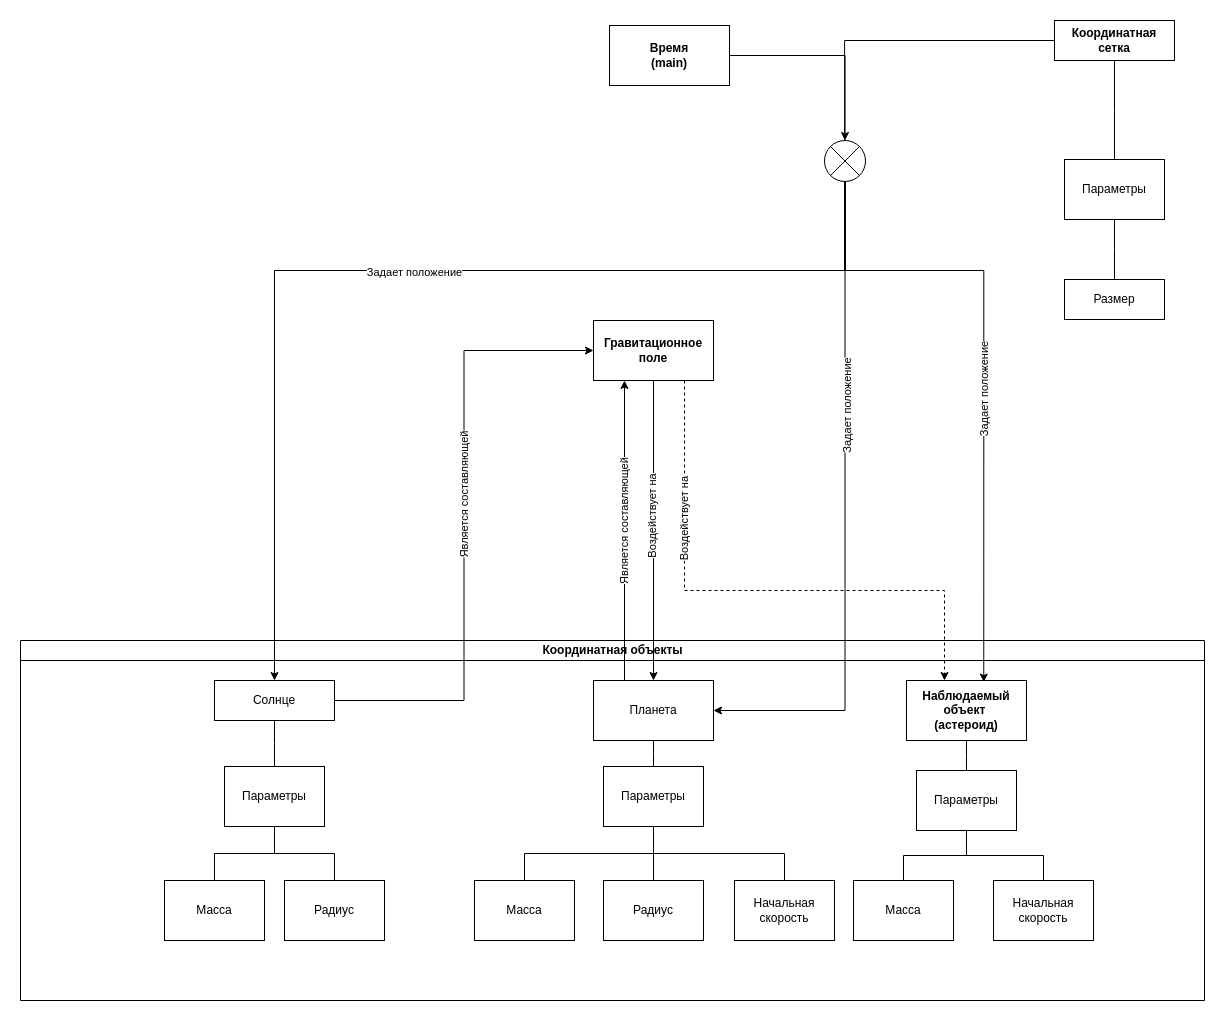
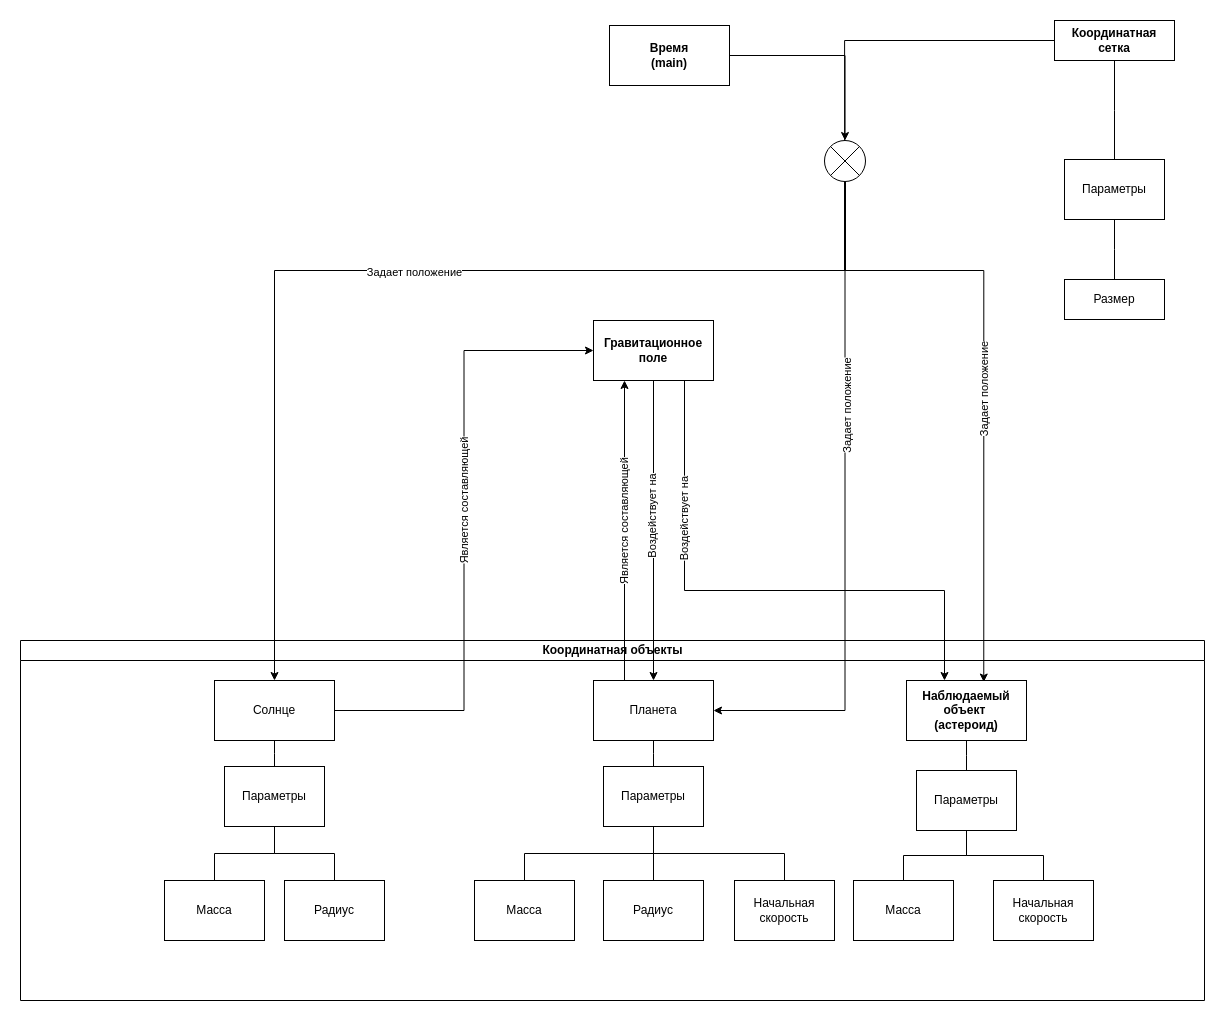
(842, 591) -> (842, 591)
(275, 701) -> (275, 711)
